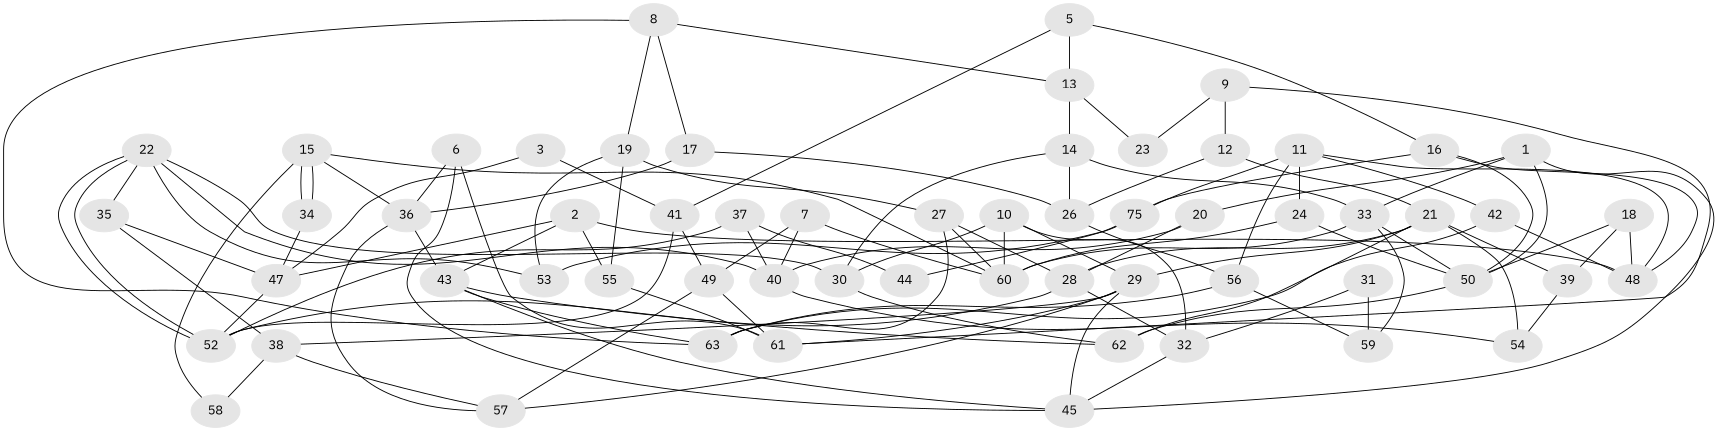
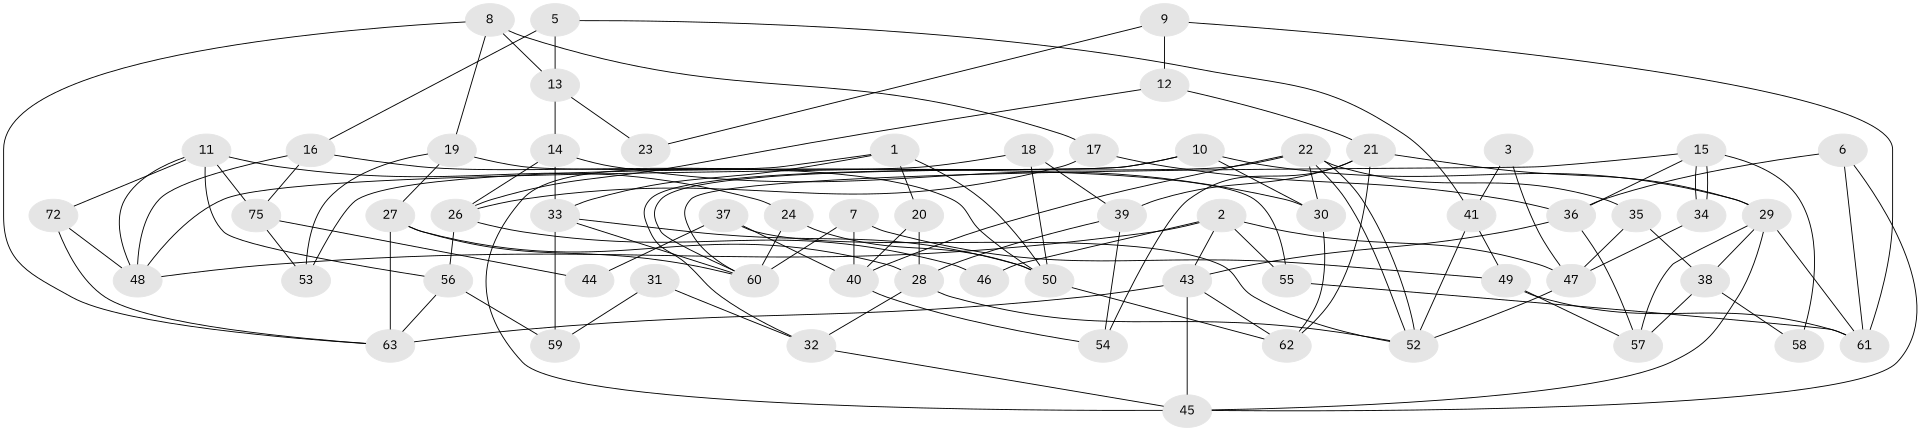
(1495, 216) -> (53, 216)
(1250, 248) -> (1050, 234)
none -> (984, 281)
